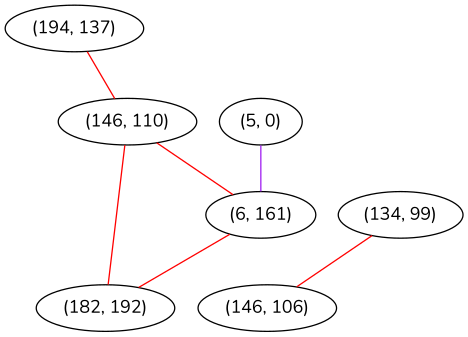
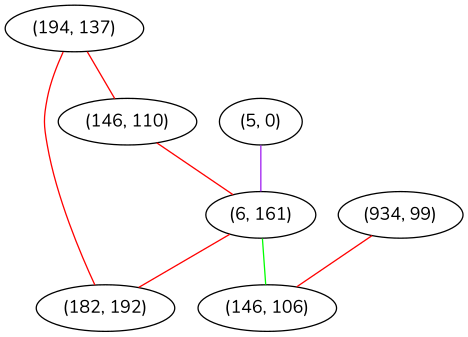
(116, 215) -> (53, 170)
(401, 215) -> (401, 215)
none -> (264, 262)
